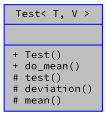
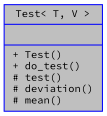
(47, 66) -> (47, 66)
